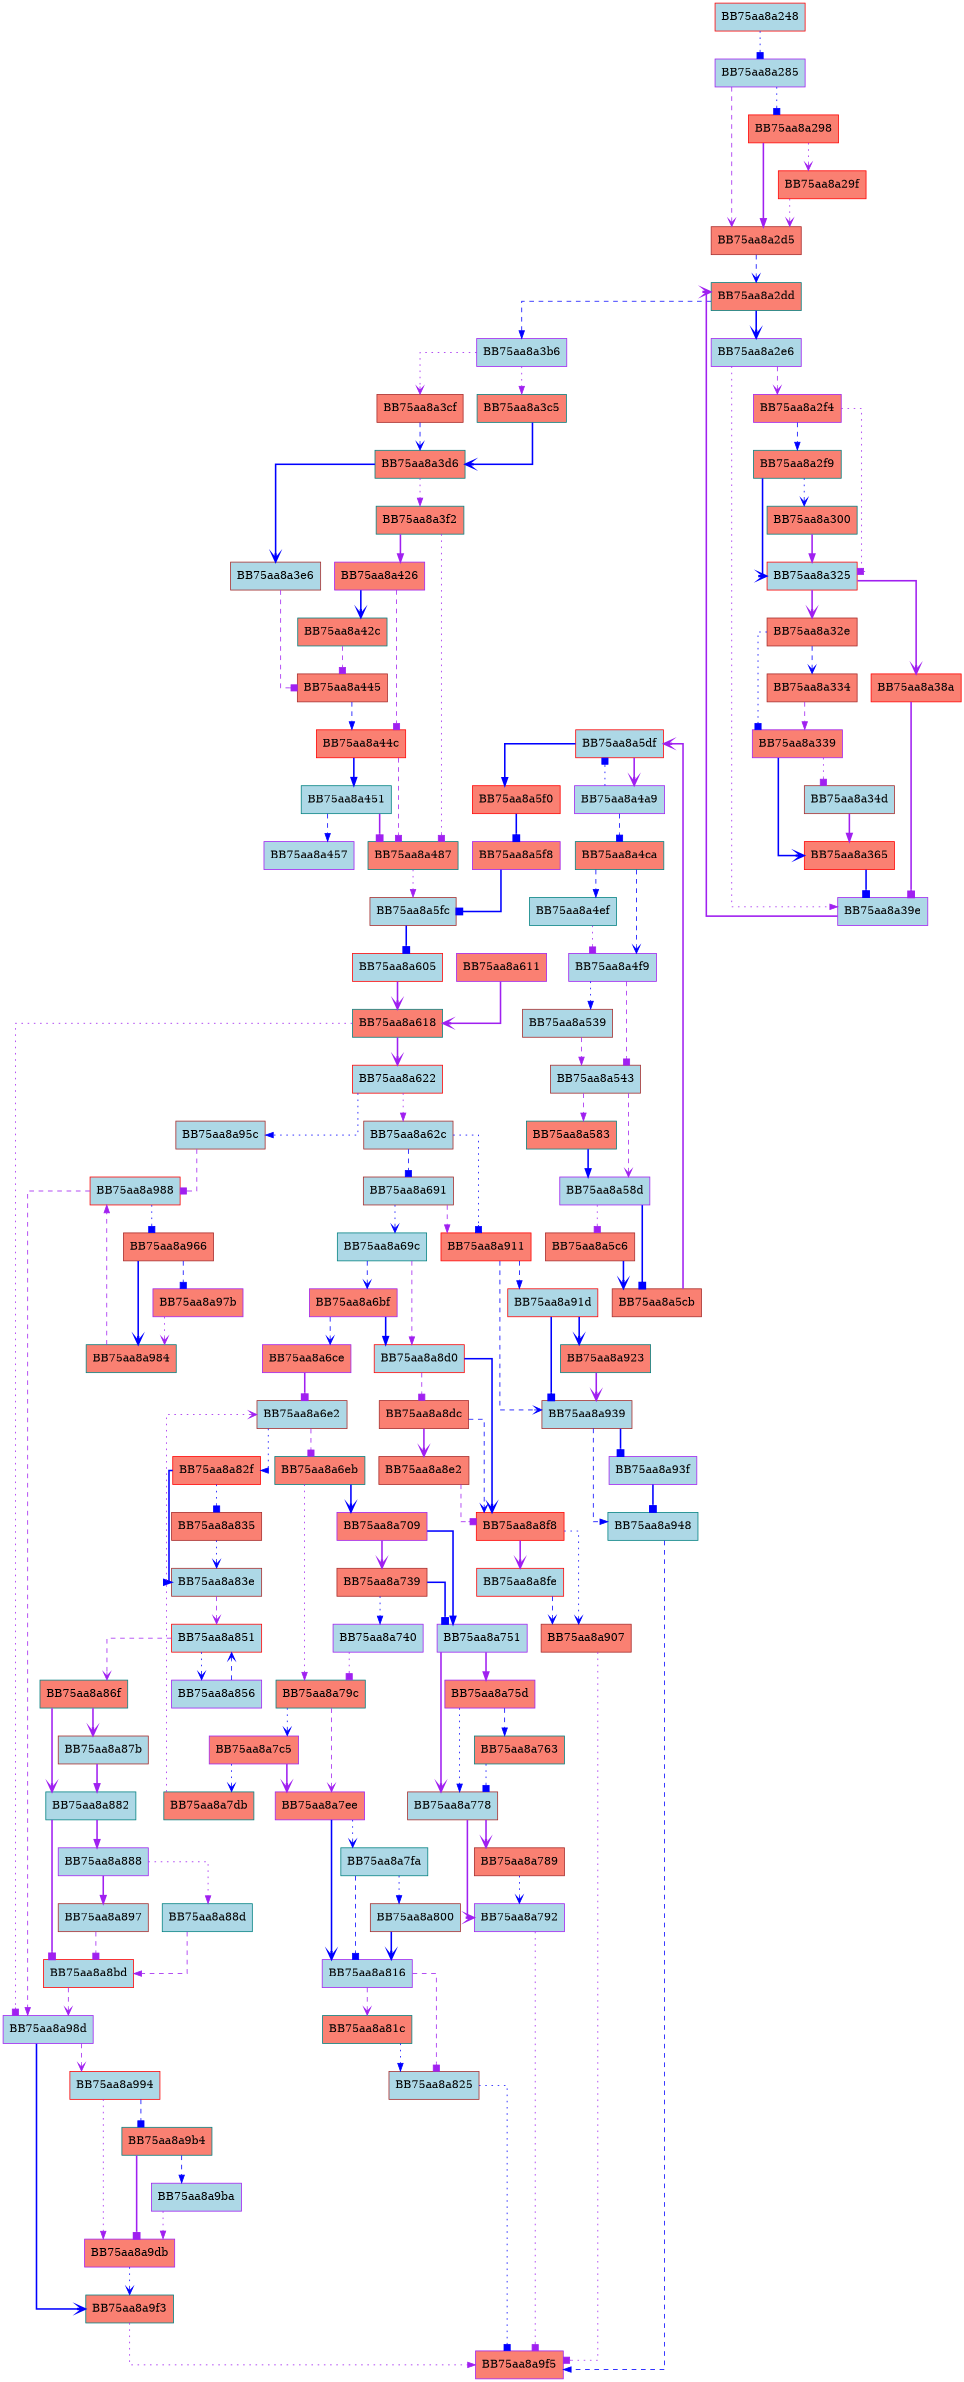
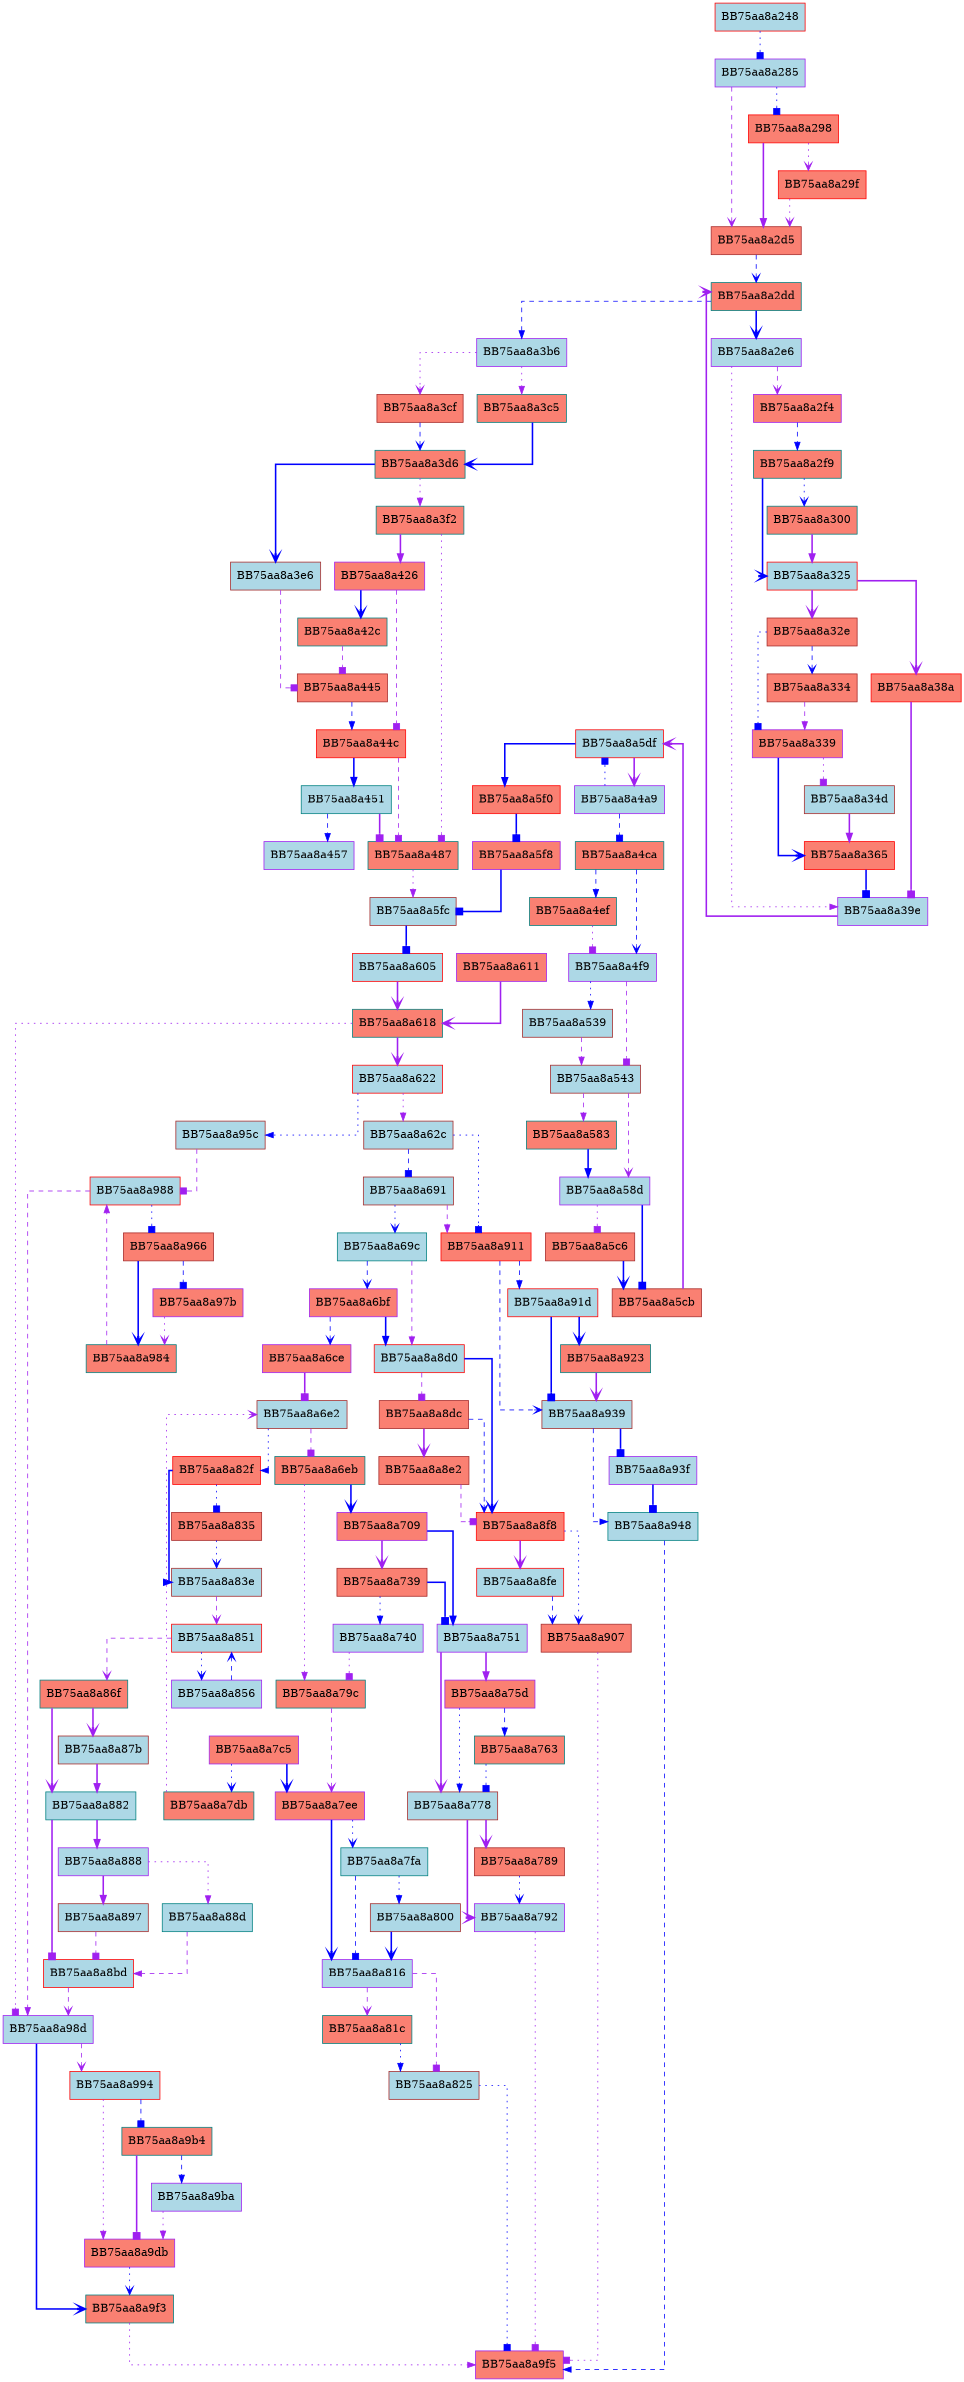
(862, 480) -> none
(573, 911) -> (573, 911)
(287, 1718) -> none
(287, 1774) -> (287, 1774)
